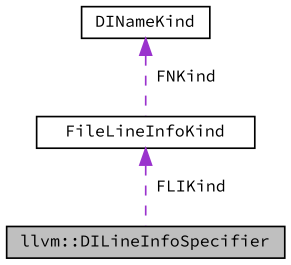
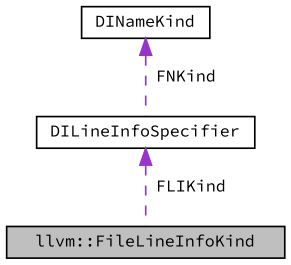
(146, 132) -> (146, 132)
(146, 242) -> (146, 242)
